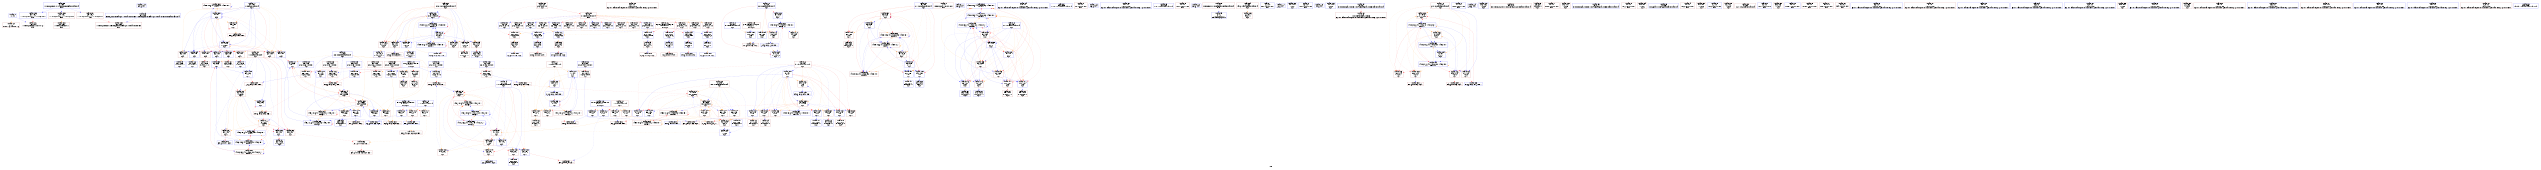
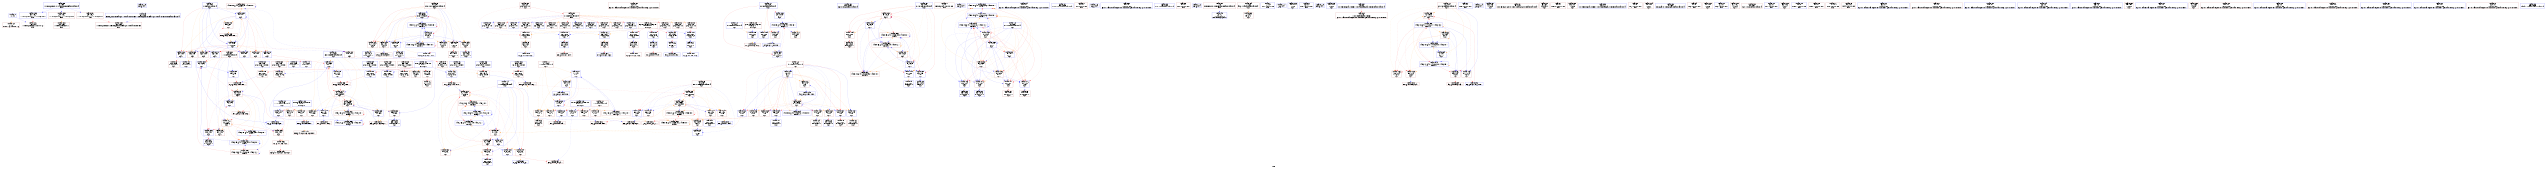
none -> (848, 6)
(403, 84) -> none
(225, 143) -> none
